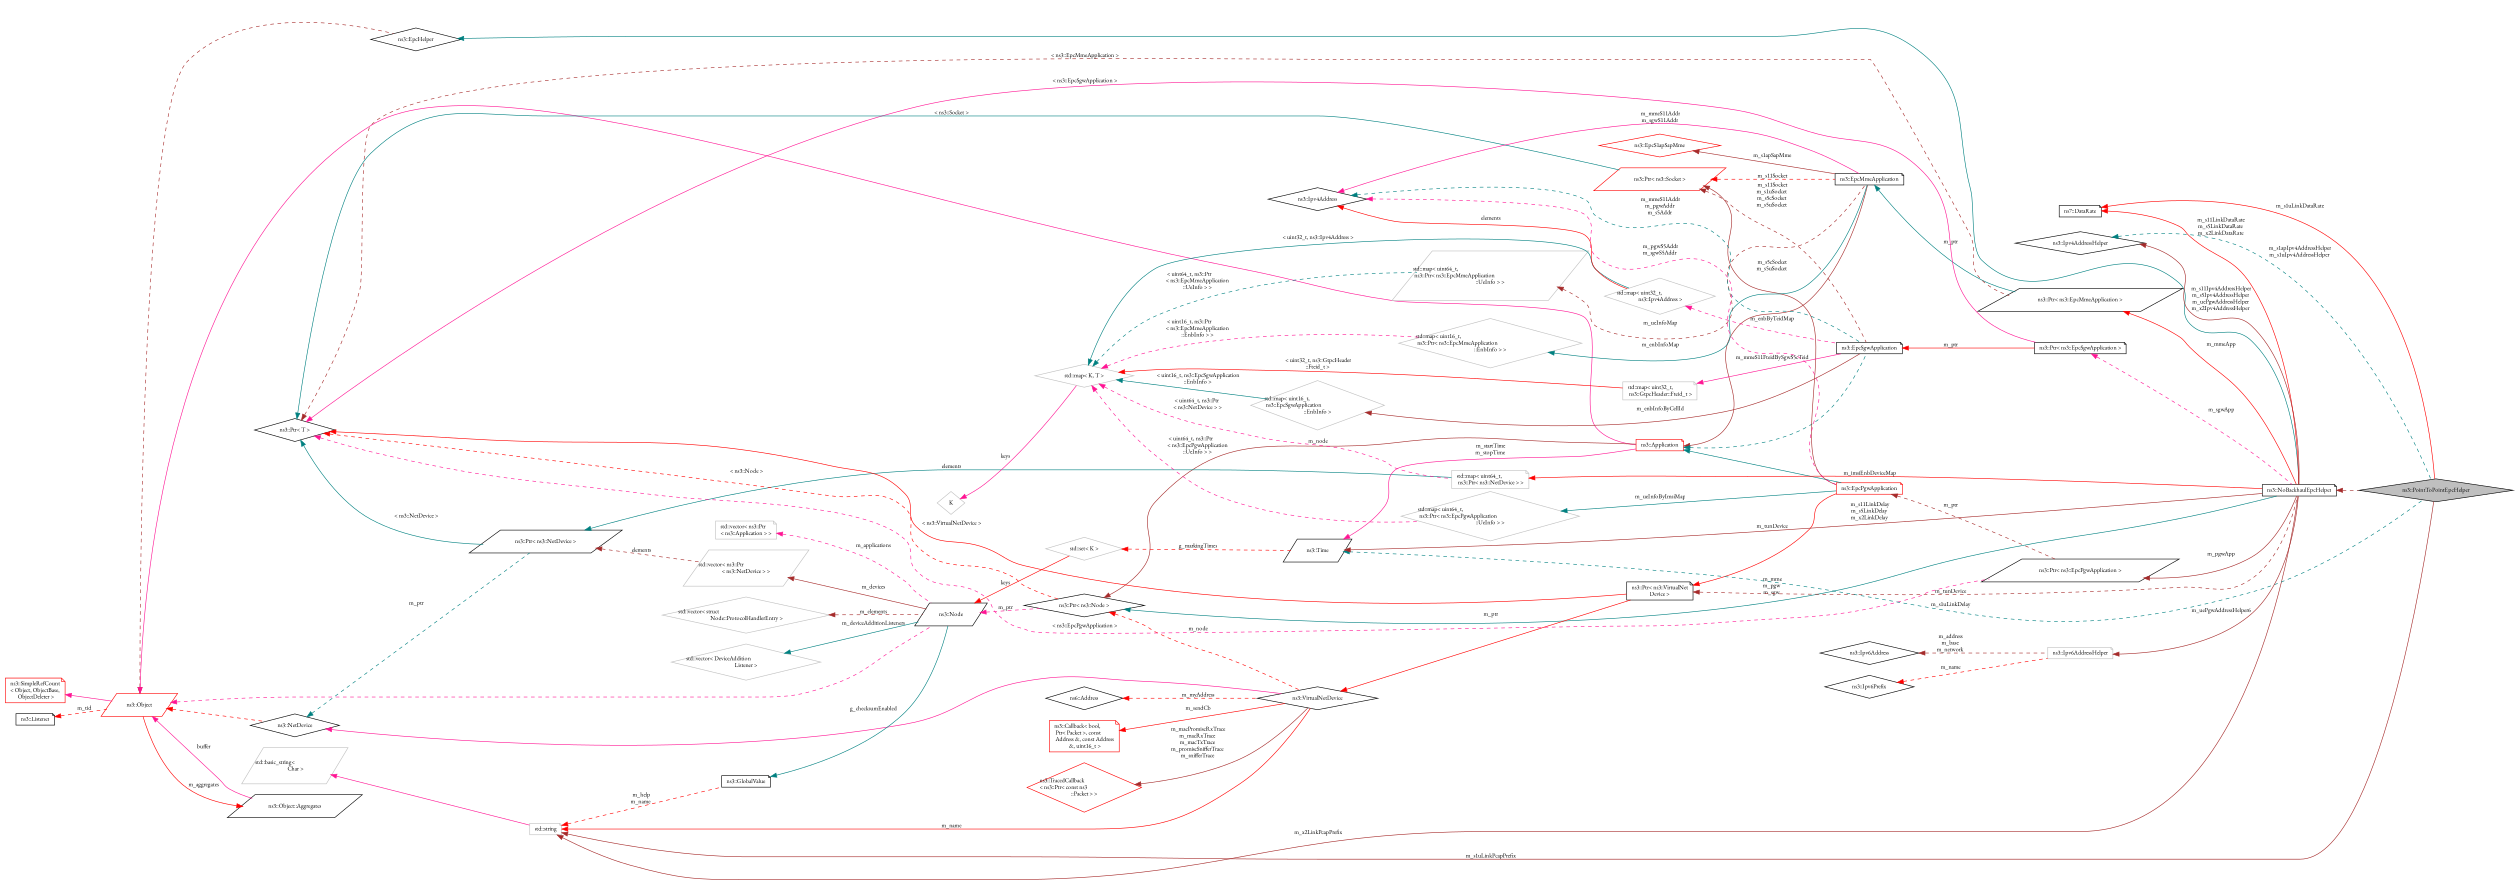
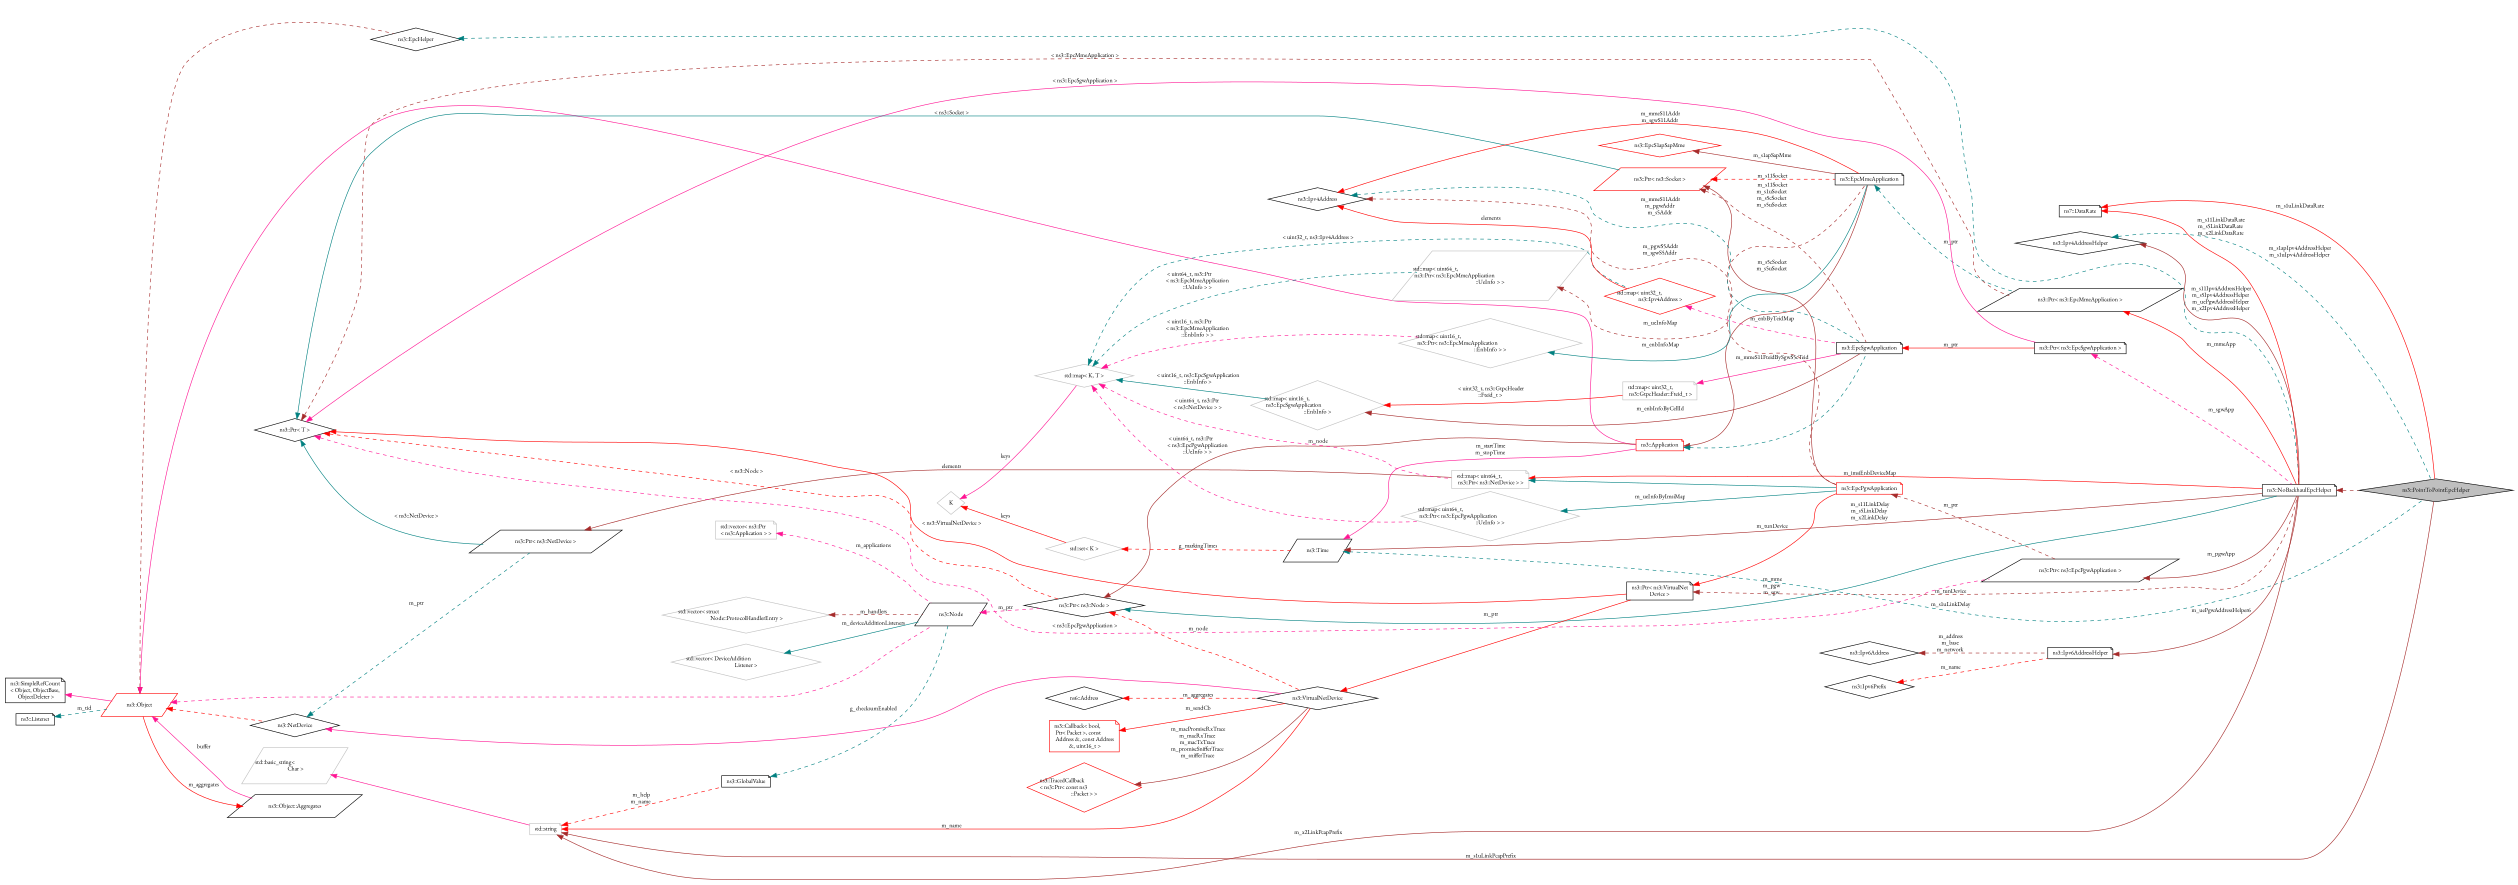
(1544, 36) -> (1544, 36)
(1602, 128) -> (1602, 128)
(1343, 243) -> (1343, 243)
(1939, 252) -> (1939, 252)
(1674, 261) -> (1674, 261)
(1660, 296) -> (1660, 296)
(1374, 373) -> (1507, 403)
(1766, 467) -> (1686, 484)
(1018, 470) -> (1018, 470)
(746, 568) -> none
(1025, 578) -> (1016, 525)
(873, 612) -> (873, 612)
(2080, 653) -> (2080, 653)
(35, 690) -> (35, 690)
(1198, 695) -> (1198, 695)
(84, 713) -> (84, 713)
(877, 734) -> (877, 734)
